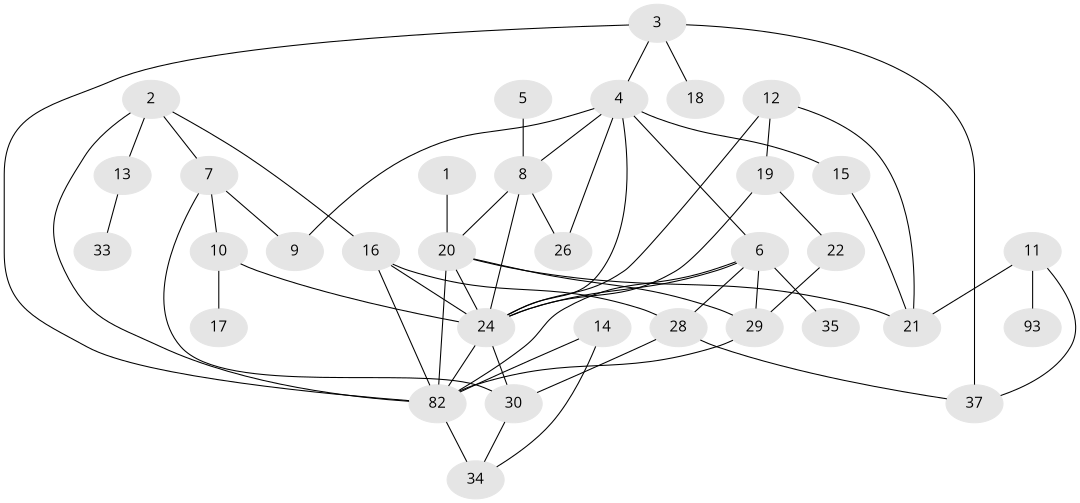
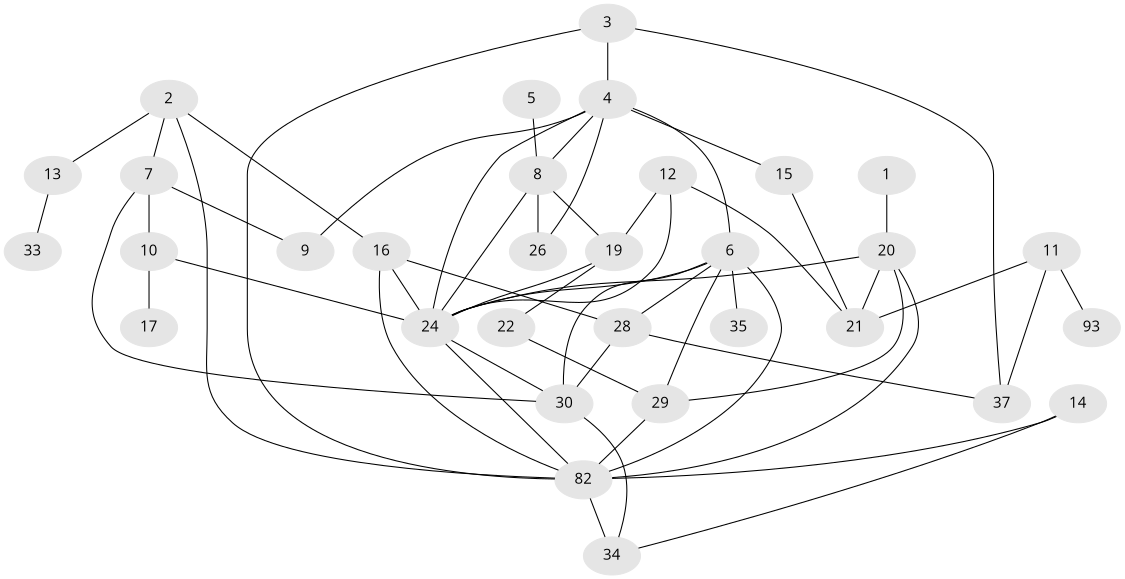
(695, 99) -> none
(485, 213) -> (576, 213)
none -> (576, 322)
